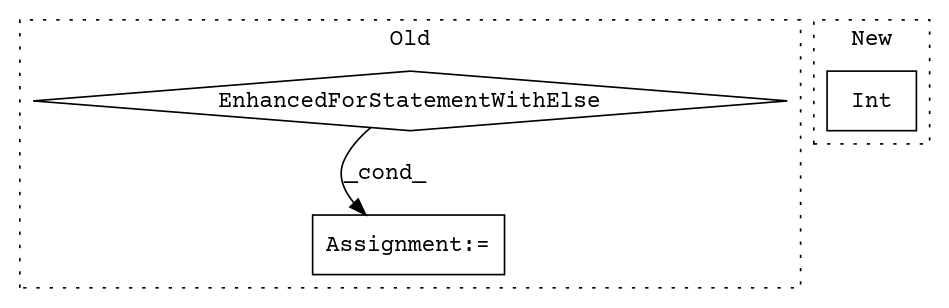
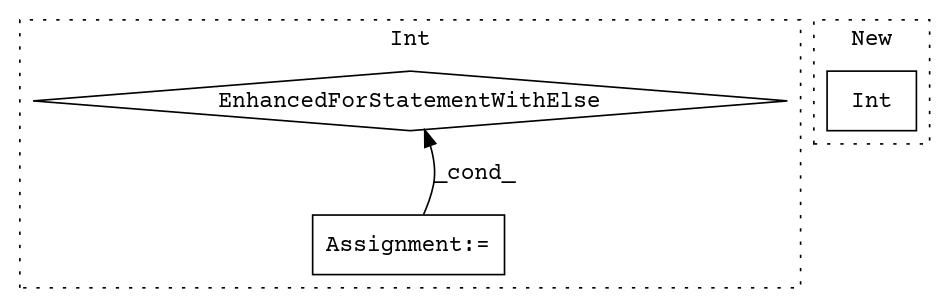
(410, 39) -> (410, 39)
(344, 162) -> (434, 181)
